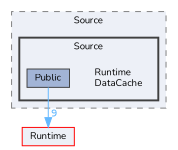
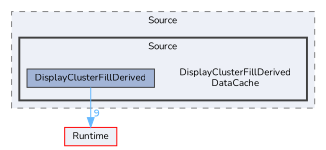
(48, 78) -> (91, 78)
(119, 78) -> (236, 78)
